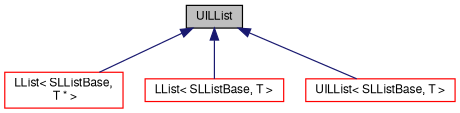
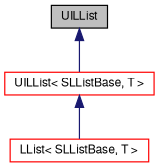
(214, 60) -> (79, 123)
(64, 90) -> none
